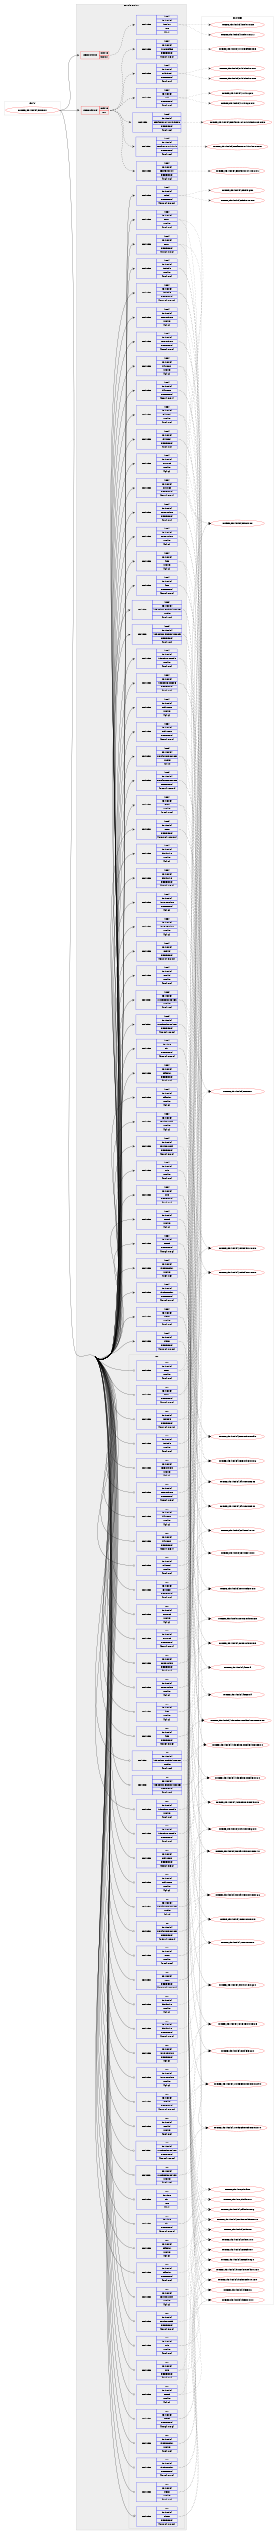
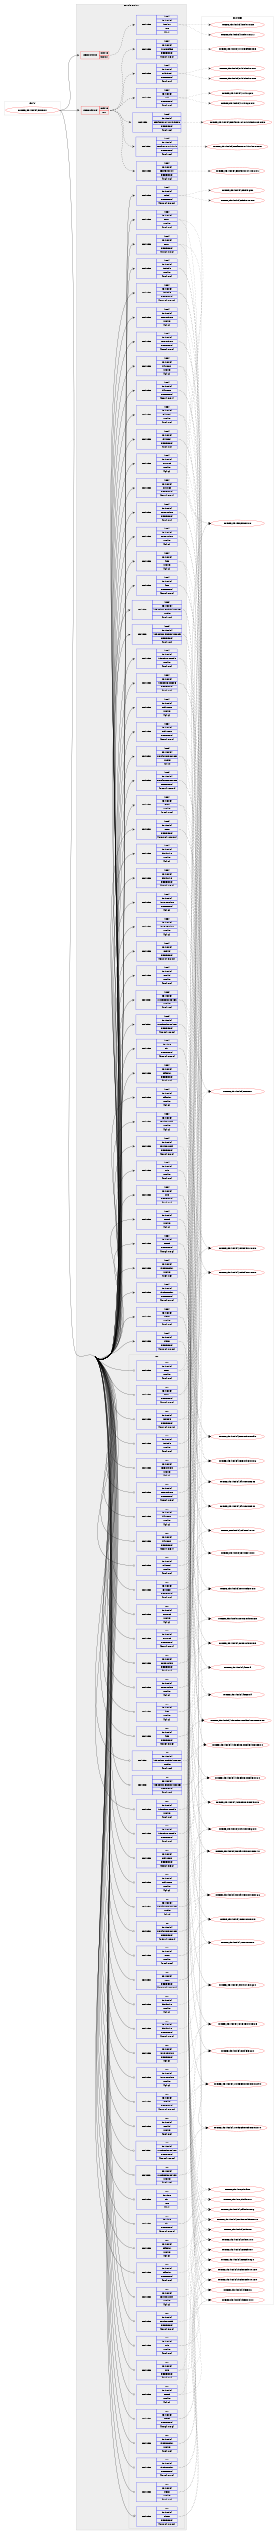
(238, 523) -> (238, 523)
(238, 1531) -> (238, 1531)
(238, 2270) -> (238, 2270)
